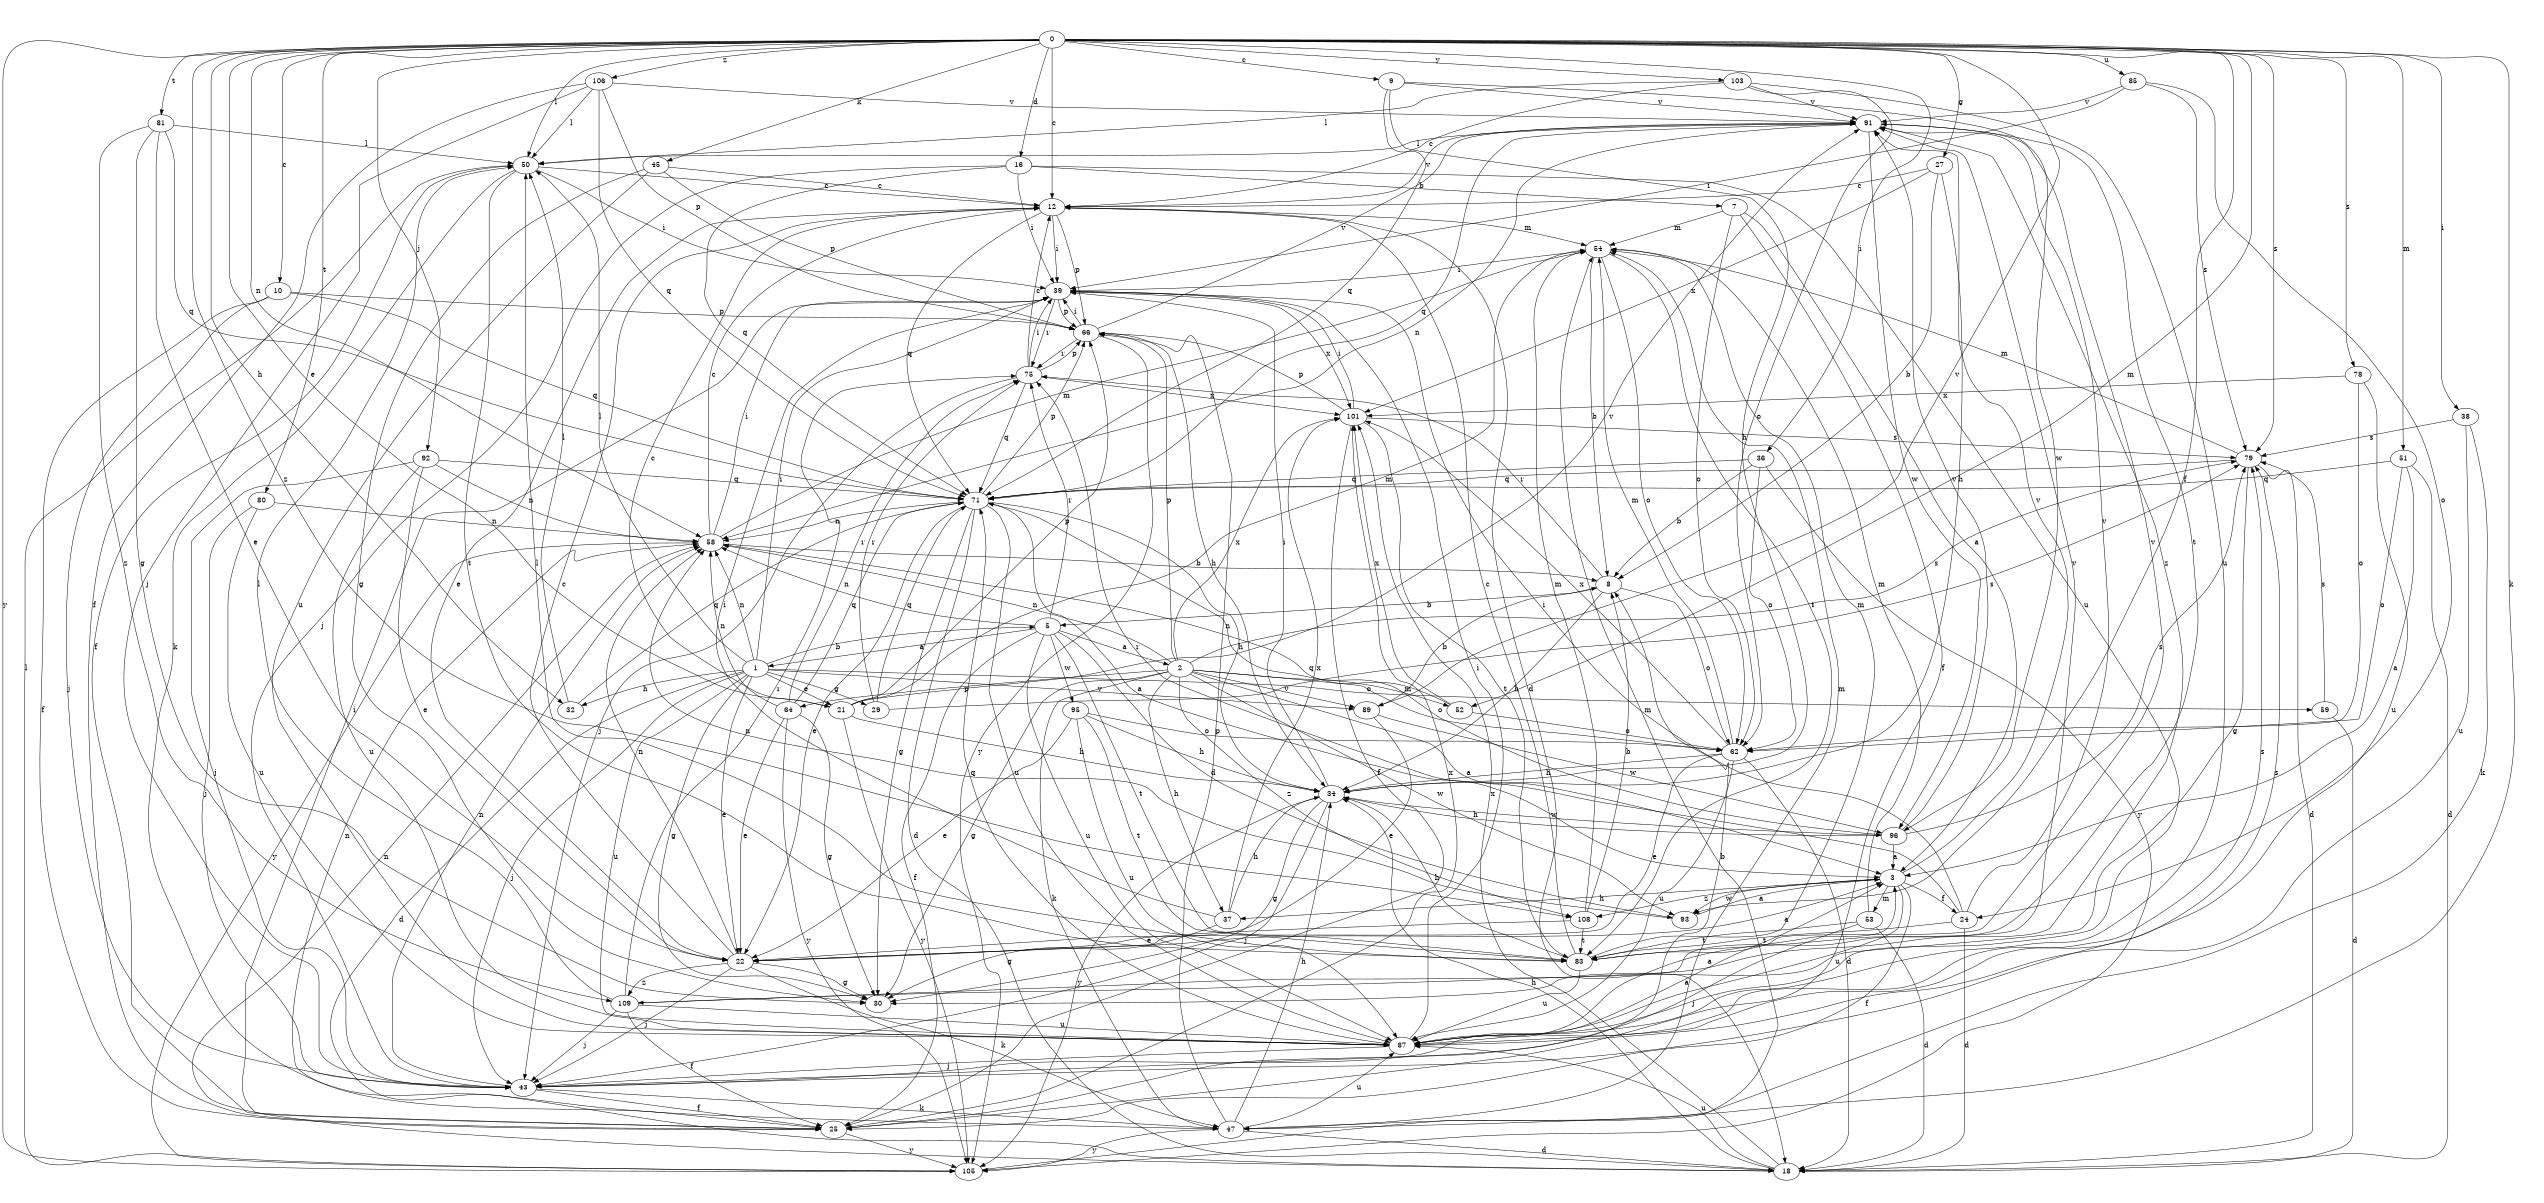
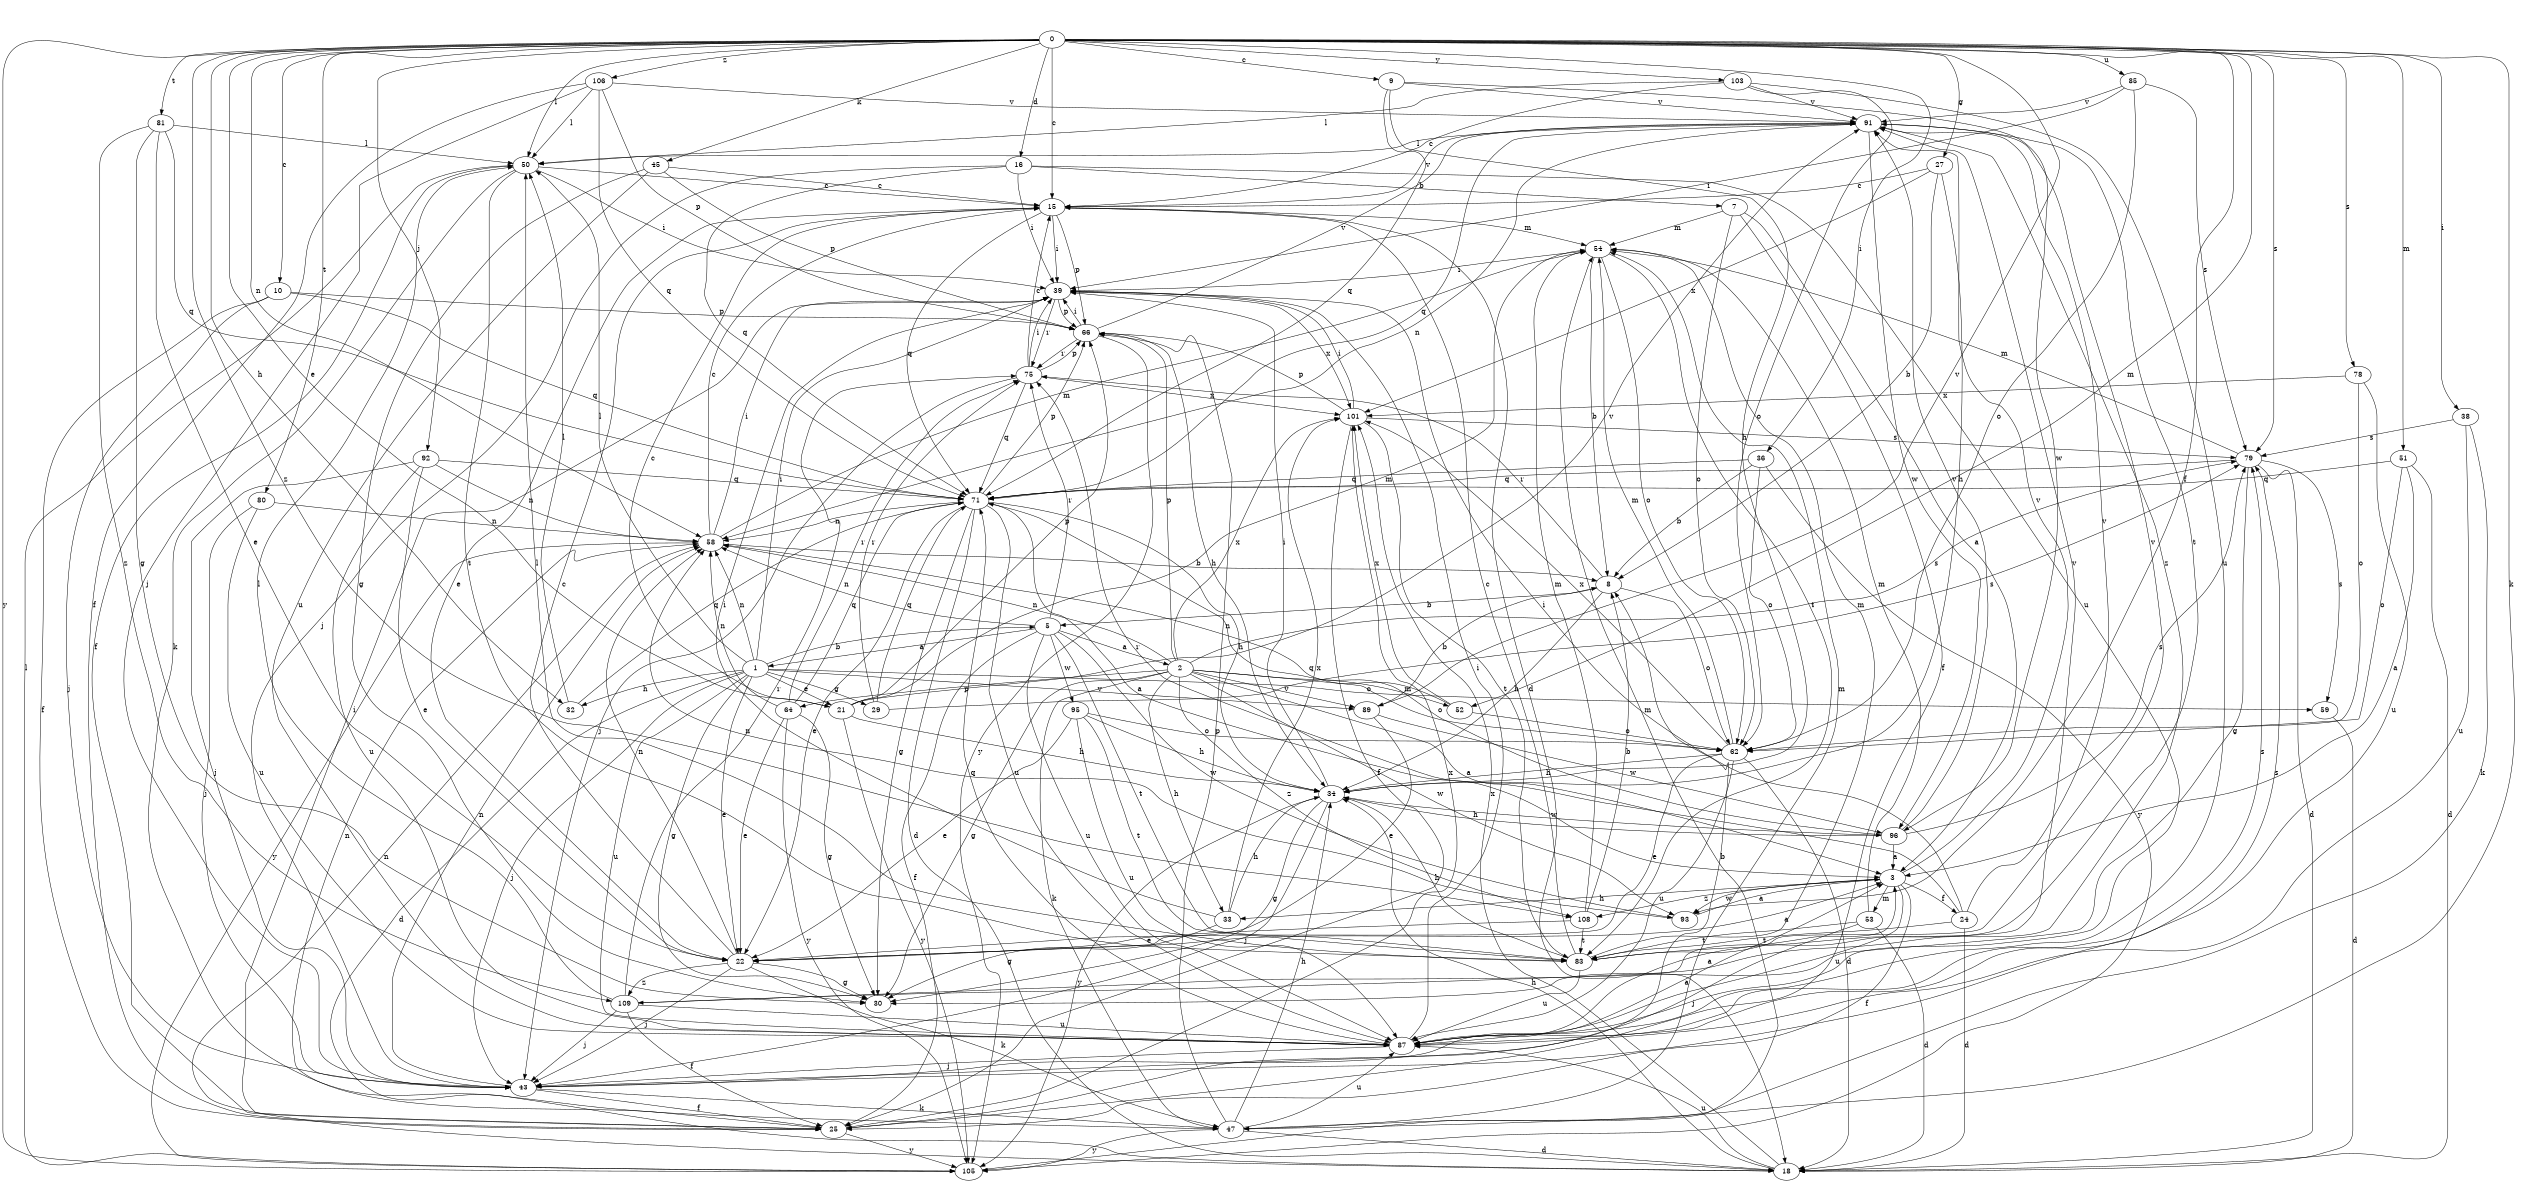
(1052, 207) -> (1052, 207)
(2321, 569) -> (2337, 560)
(2451, 577) -> (1979, 449)
(1213, 773) -> (1213, 773)
(1228, 920) -> (1228, 920)
